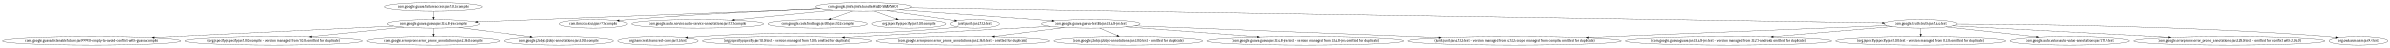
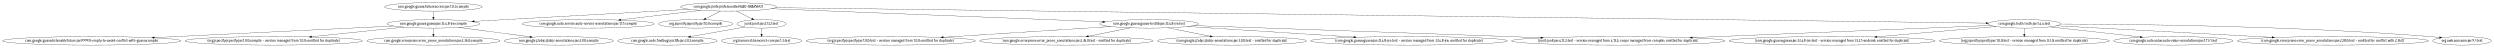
(842, 15) -> (718, 32)
(593, 24) -> none
